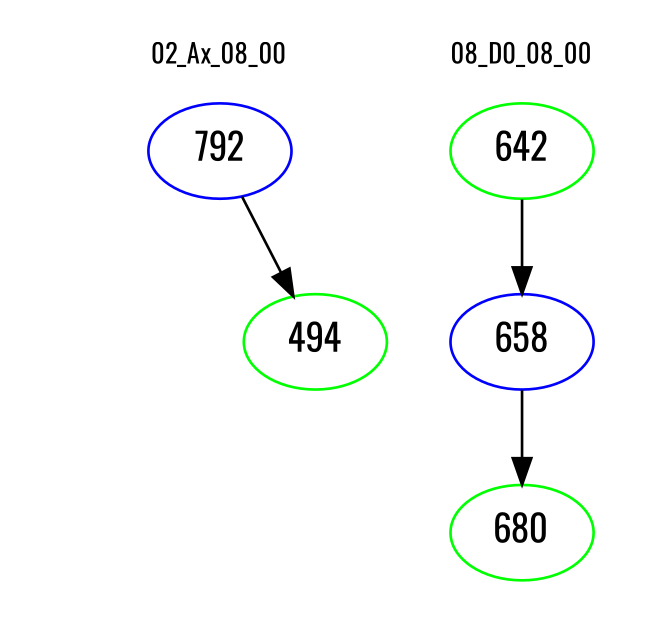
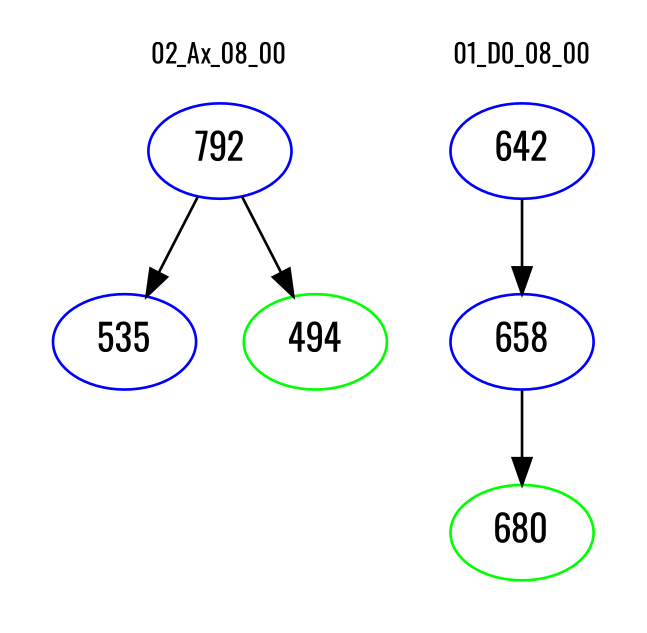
(522, 57) -> (522, 57)
(522, 151) -> (522, 151)
none -> (125, 342)
